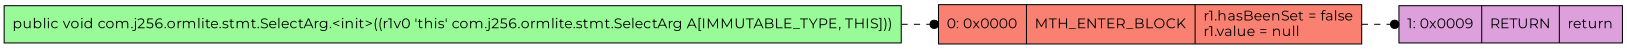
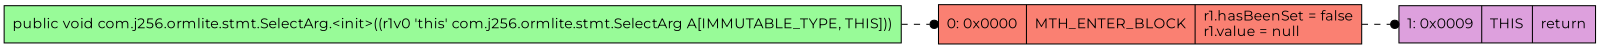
(1521, 24) -> (1507, 24)
